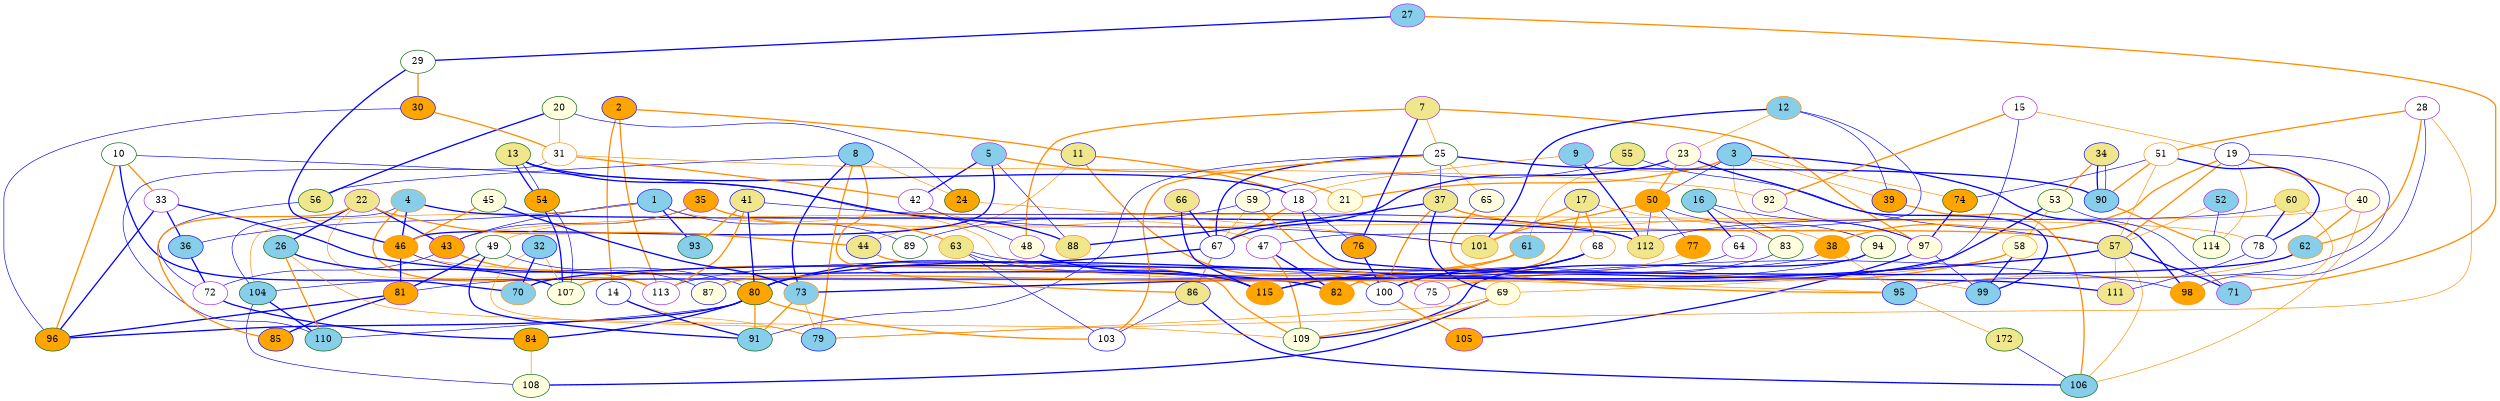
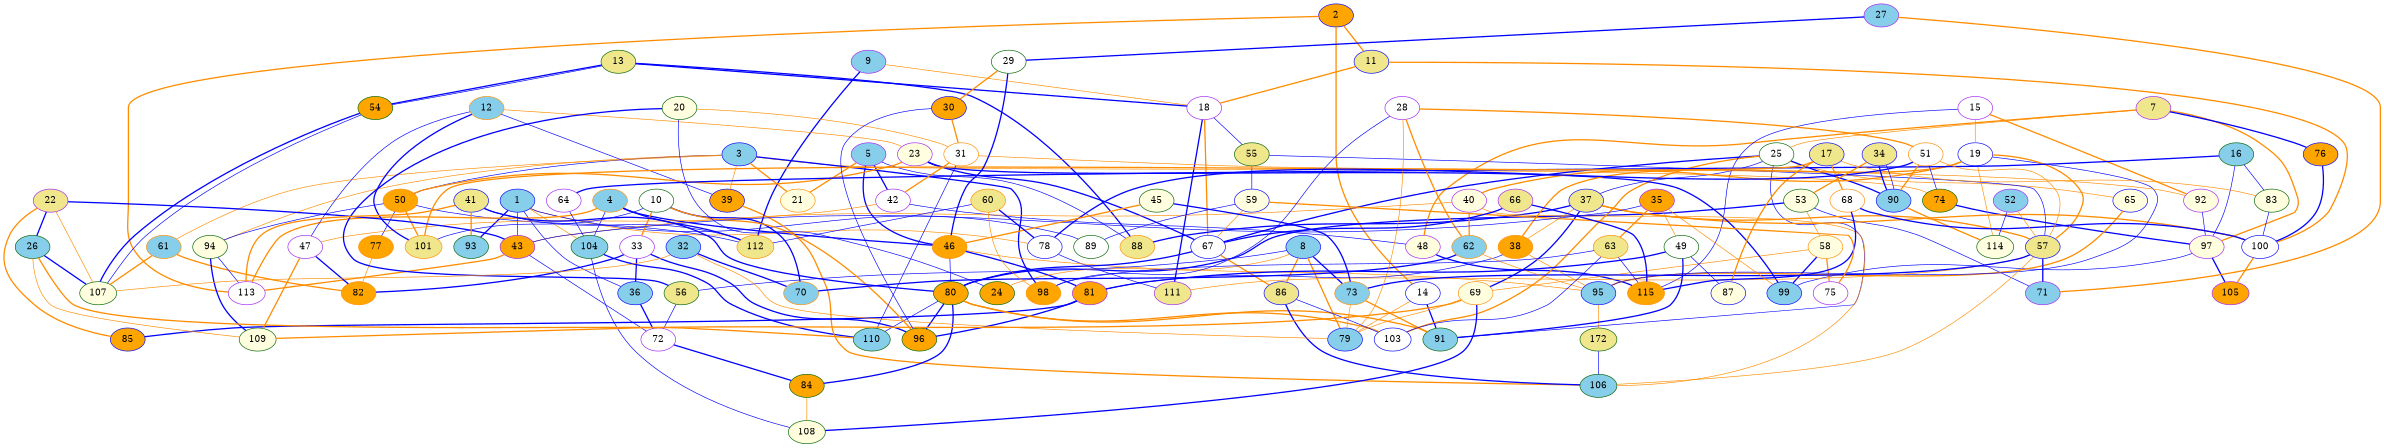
(1221, 221) -> none
(1329, 224) -> (1228, 131)
(864, 247) -> none
